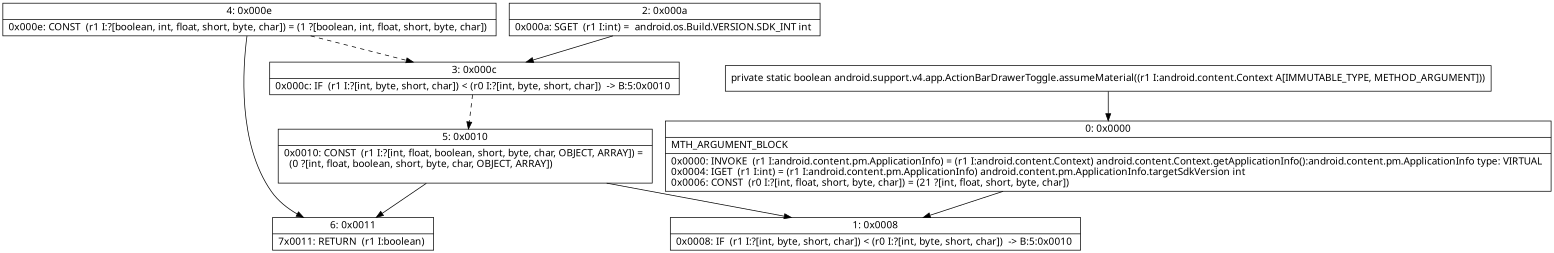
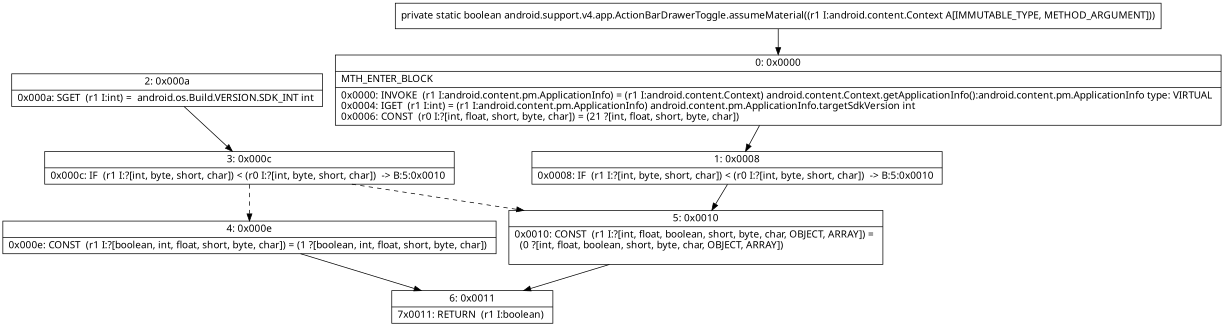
(358, 48) -> (249, 199)
(730, 145) -> (387, 79)
(695, 200) -> (722, 194)
